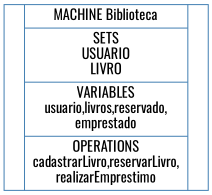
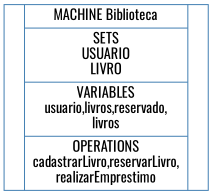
(106, 124) -> (106, 124)
